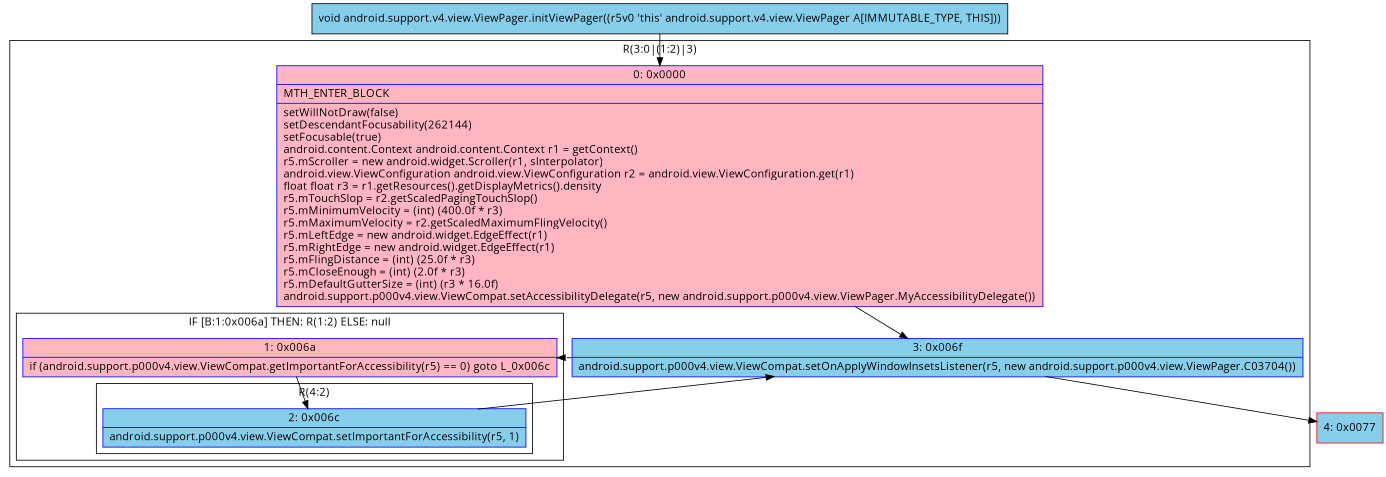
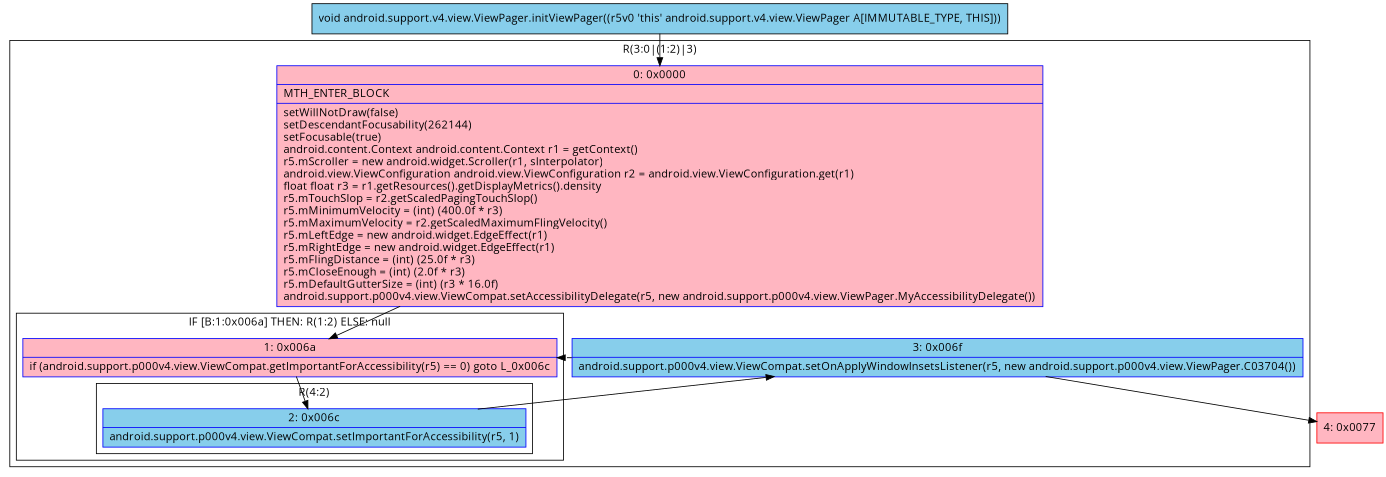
(878, 320) -> (368, 321)
(1350, 428) -> (1350, 428)
